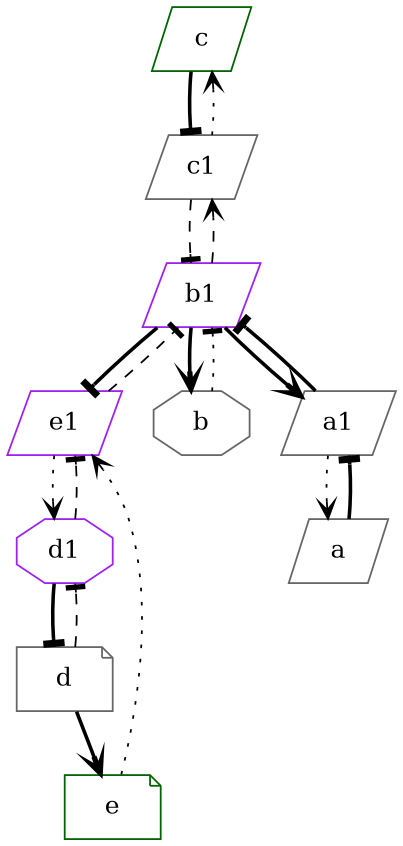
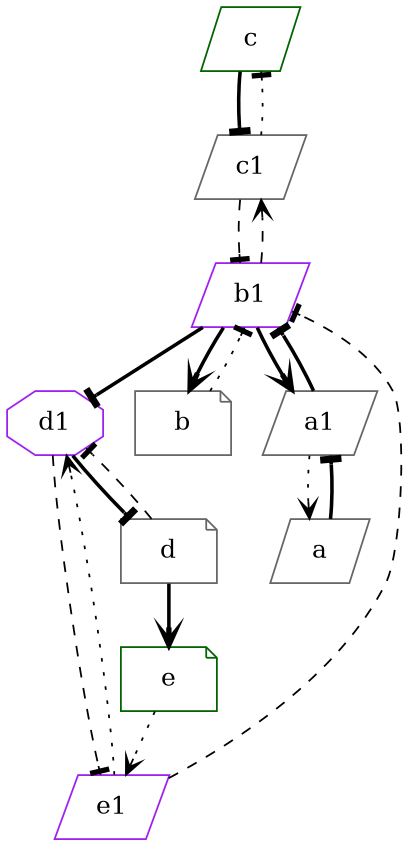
(213, 112) -> (263, 108)
(125, 355) -> (150, 361)
(202, 423) -> (183, 423)
